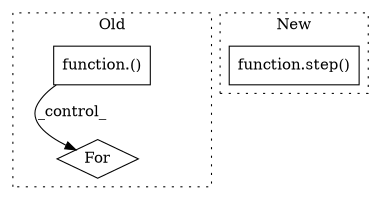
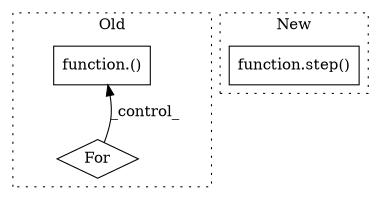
(36, 118) -> (111, 119)
